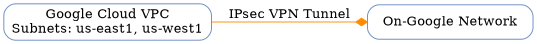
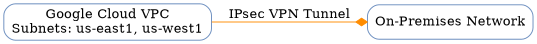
(450, 22) -> (450, 22)
